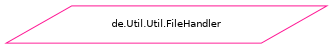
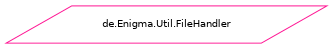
(167, 25) -> (167, 25)
